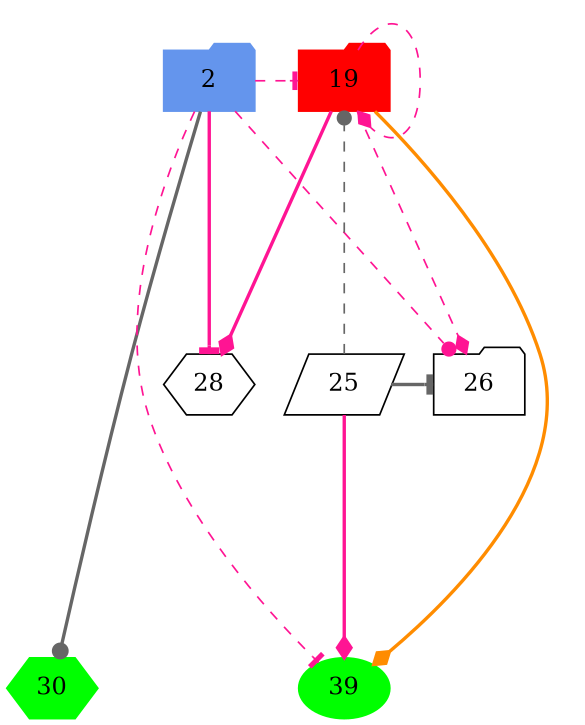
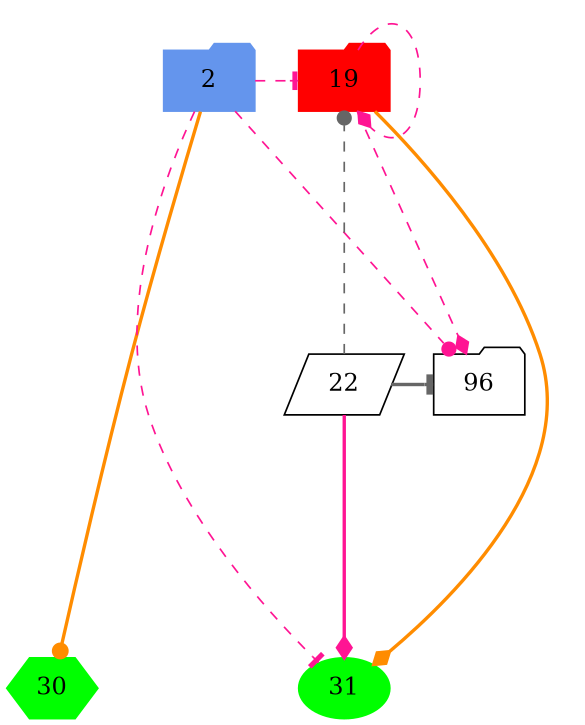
(126, 377) -> (126, 377)
(209, 384) -> none
(344, 384) -> (344, 384)
(479, 384) -> (479, 384)
(344, 688) -> (344, 688)
